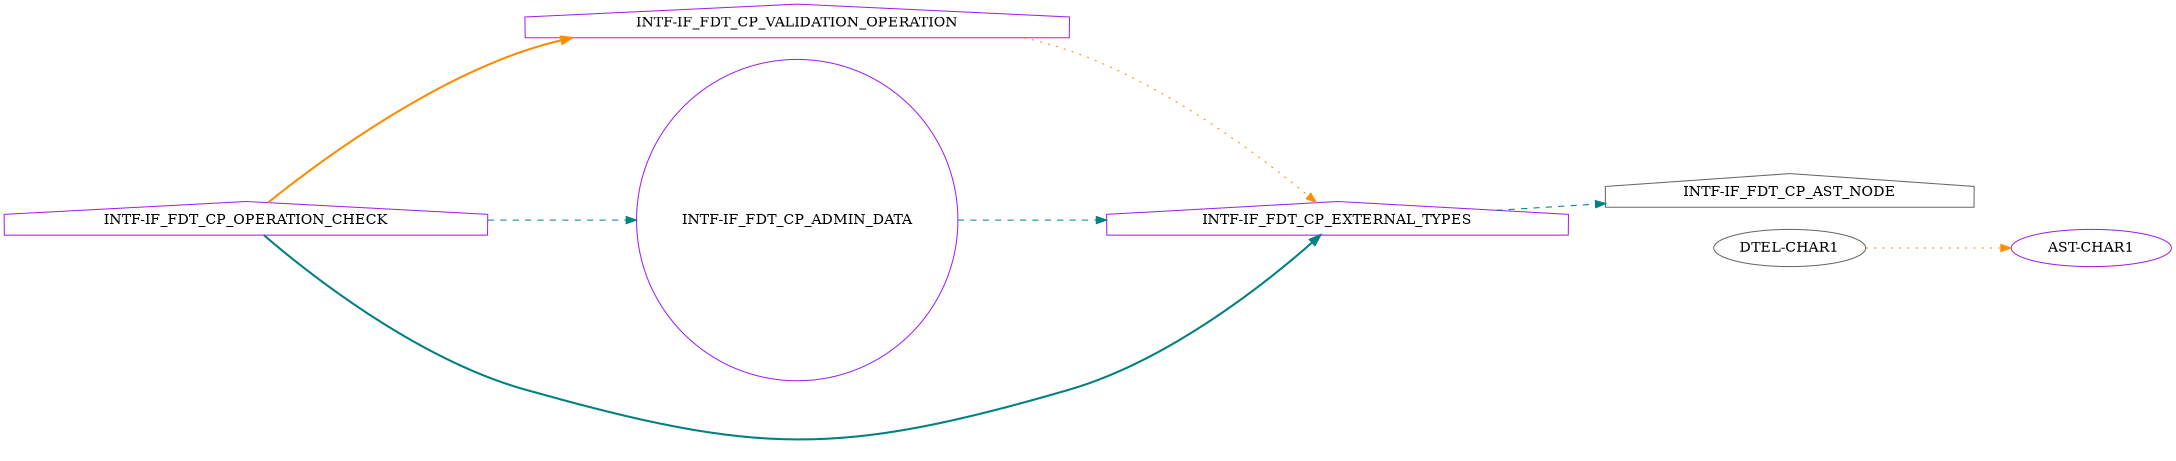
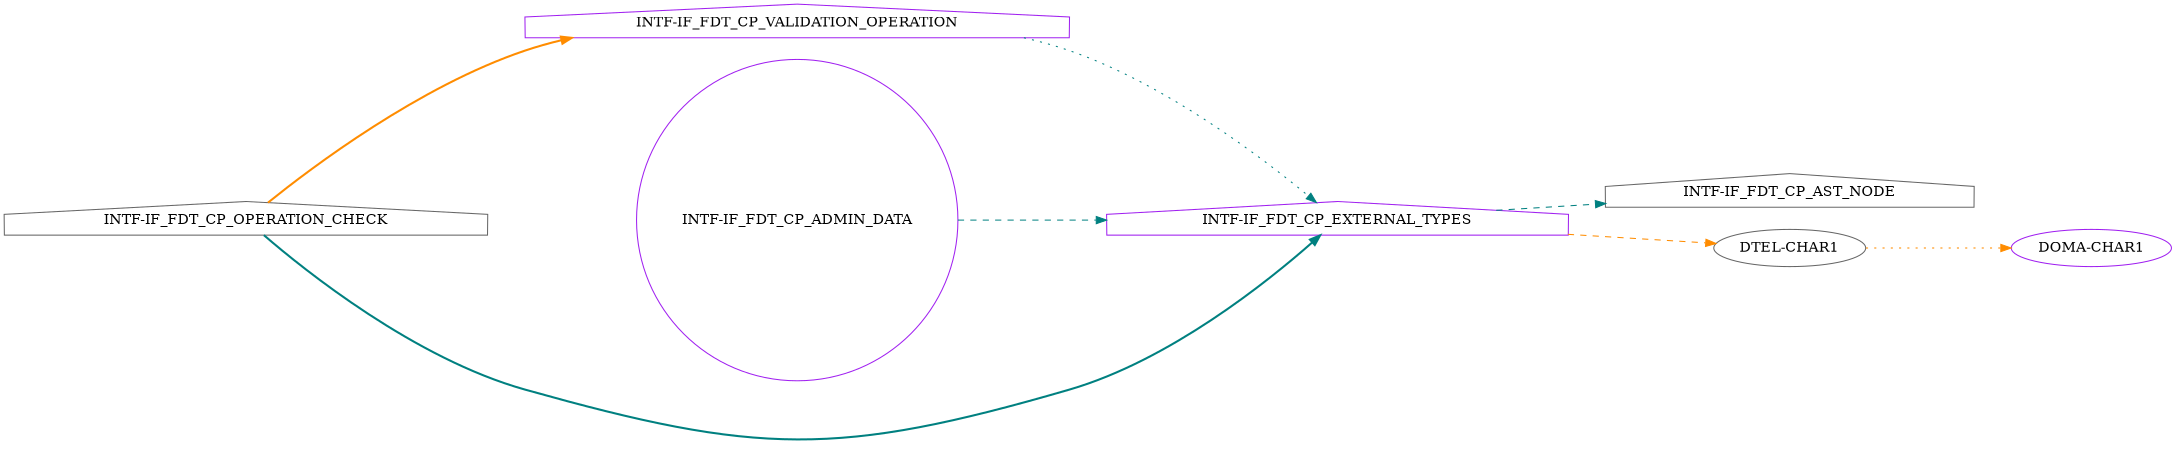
(1175, 101) -> (1175, 101)
(246, 220) -> (246, 220)
(557, 220) -> none
none -> (1637, 239)
(2091, 248) -> (2091, 248)
